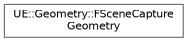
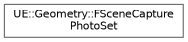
(94, 21) -> (94, 21)
